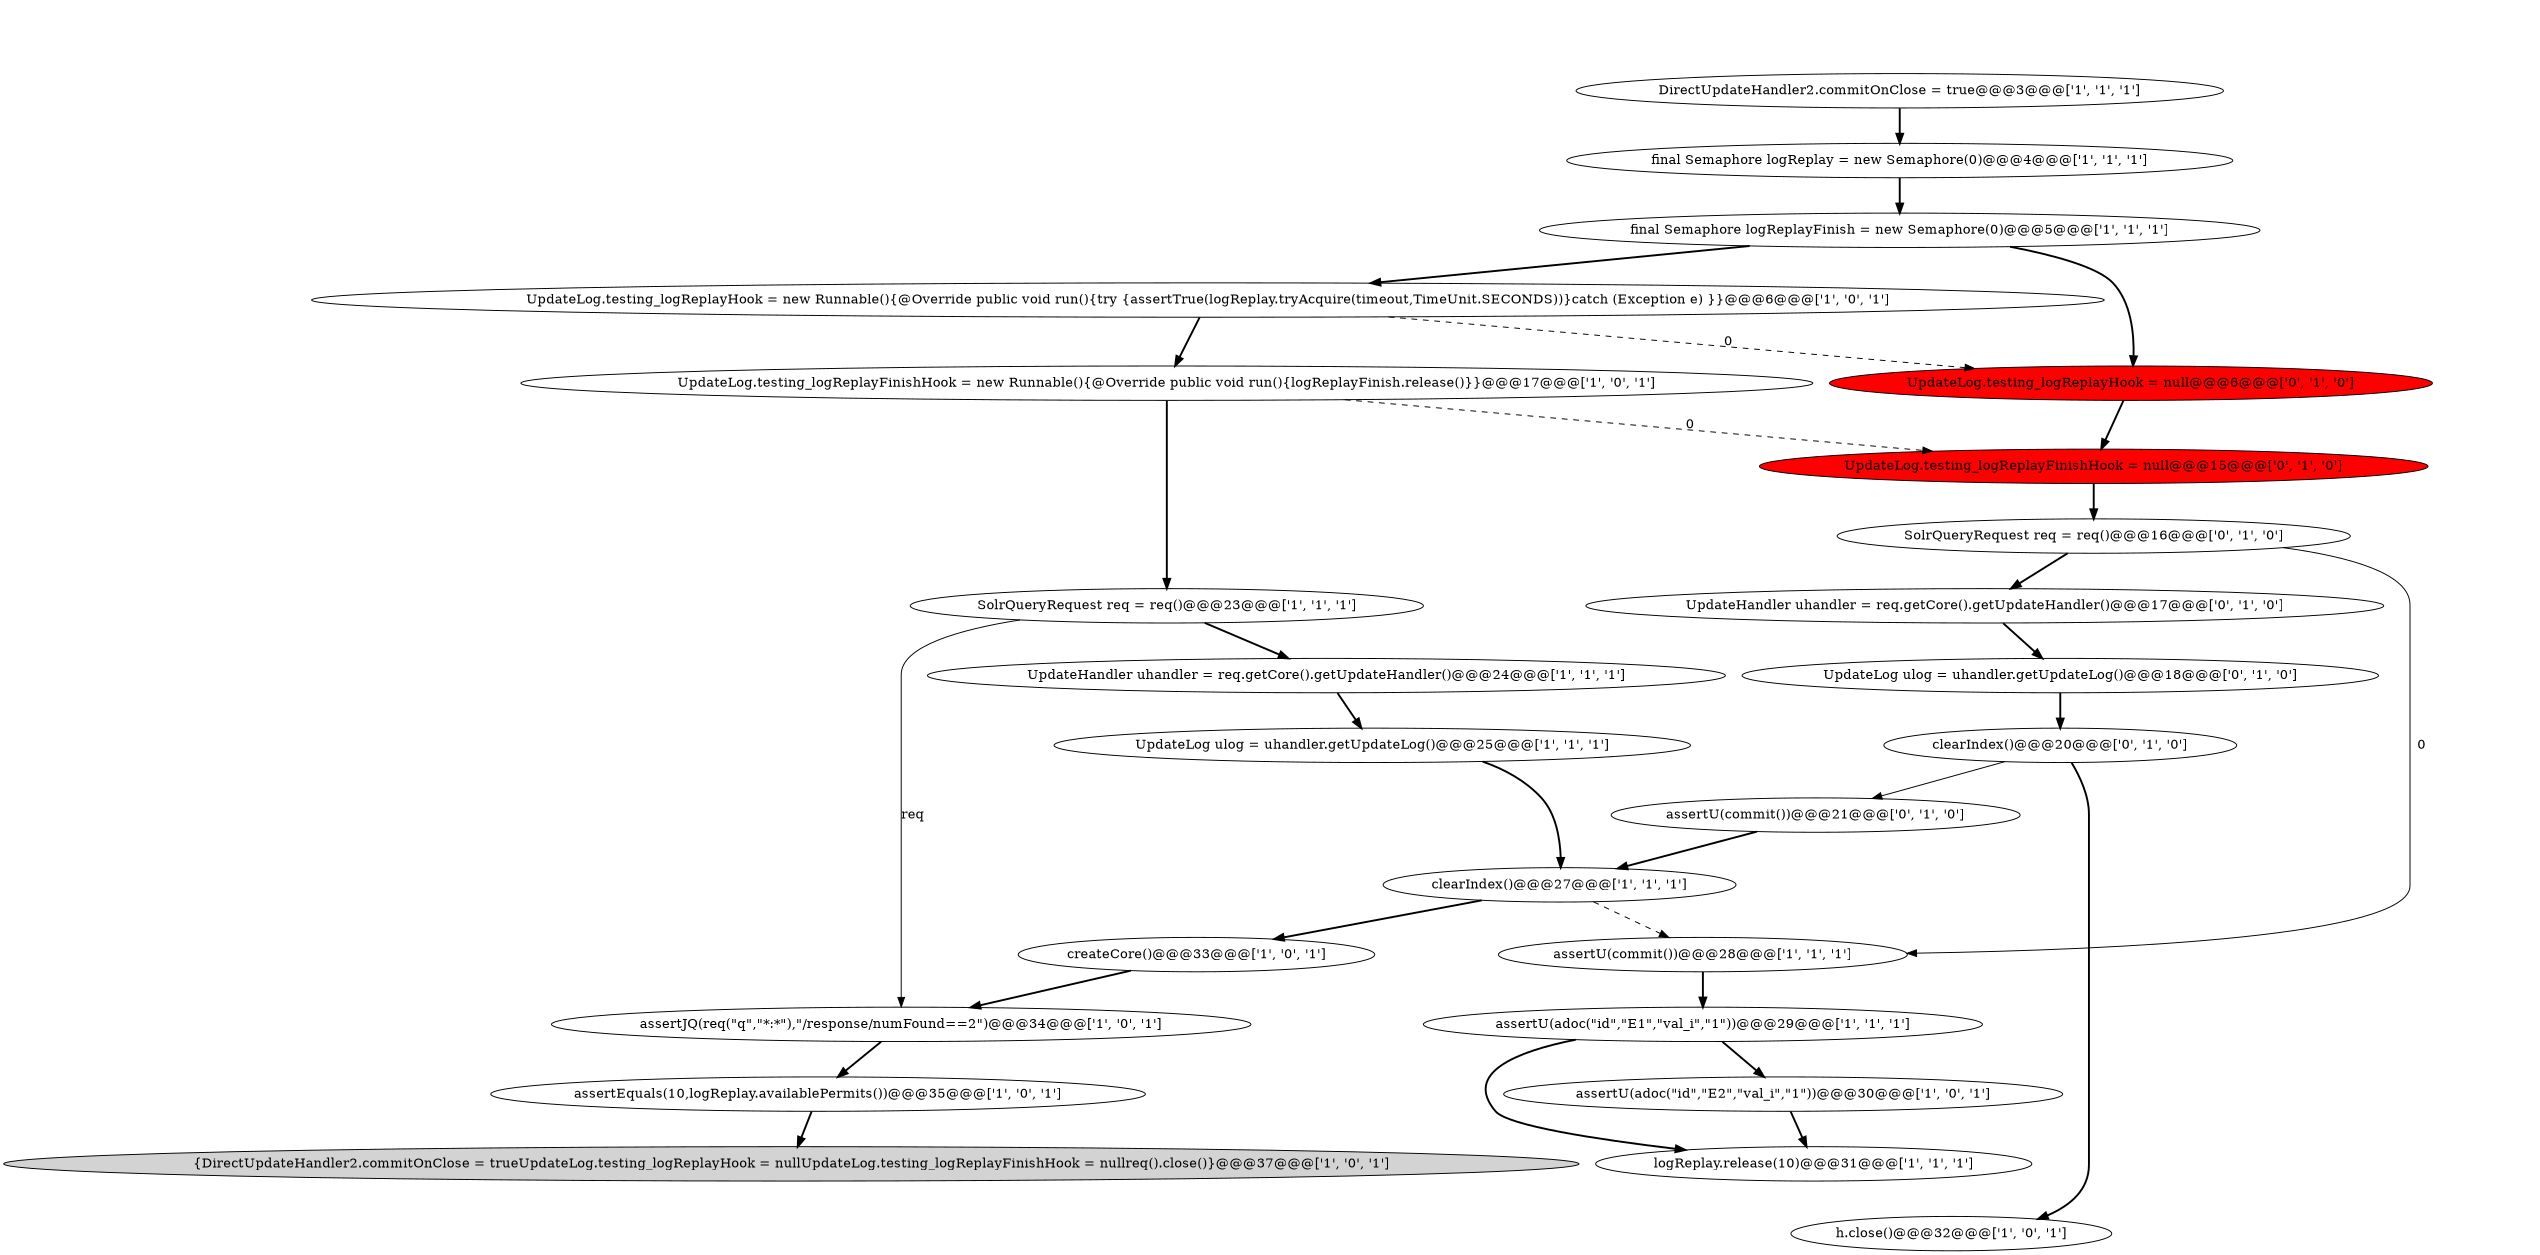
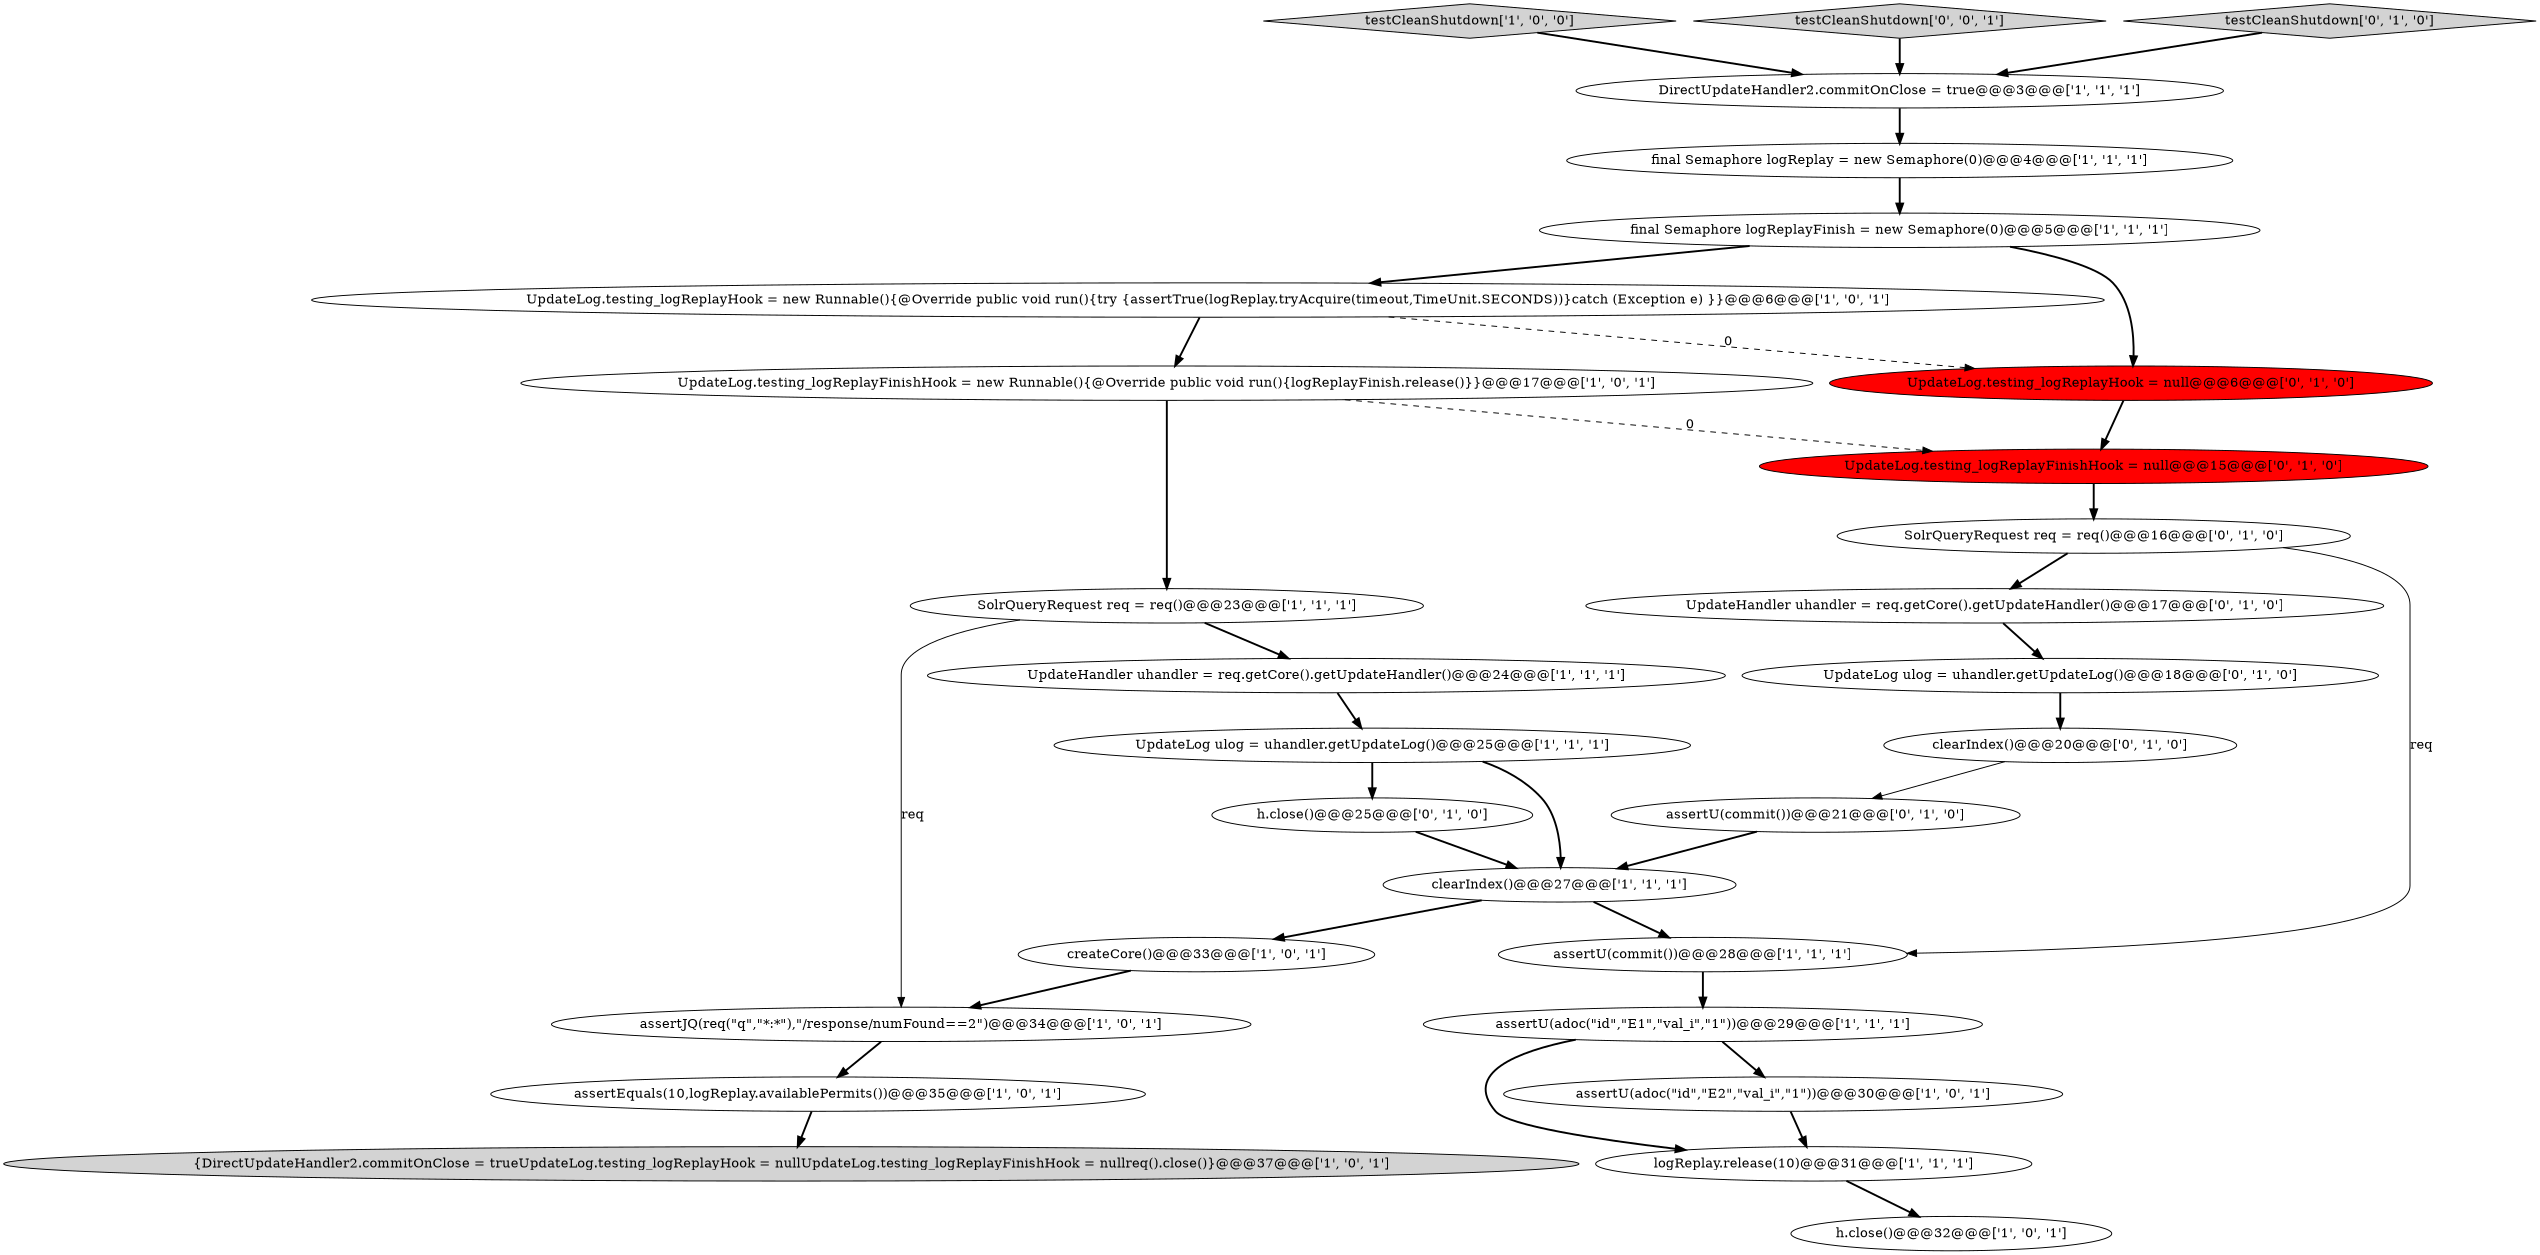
none -> (1470, 21)
none -> (1900, 21)
none -> (2330, 21)
(2422, 745) -> (2422, 745)
none -> (1372, 815)
(1627, 918) -> (1627, 918)
(2089, 997) -> (1878, 1197)
